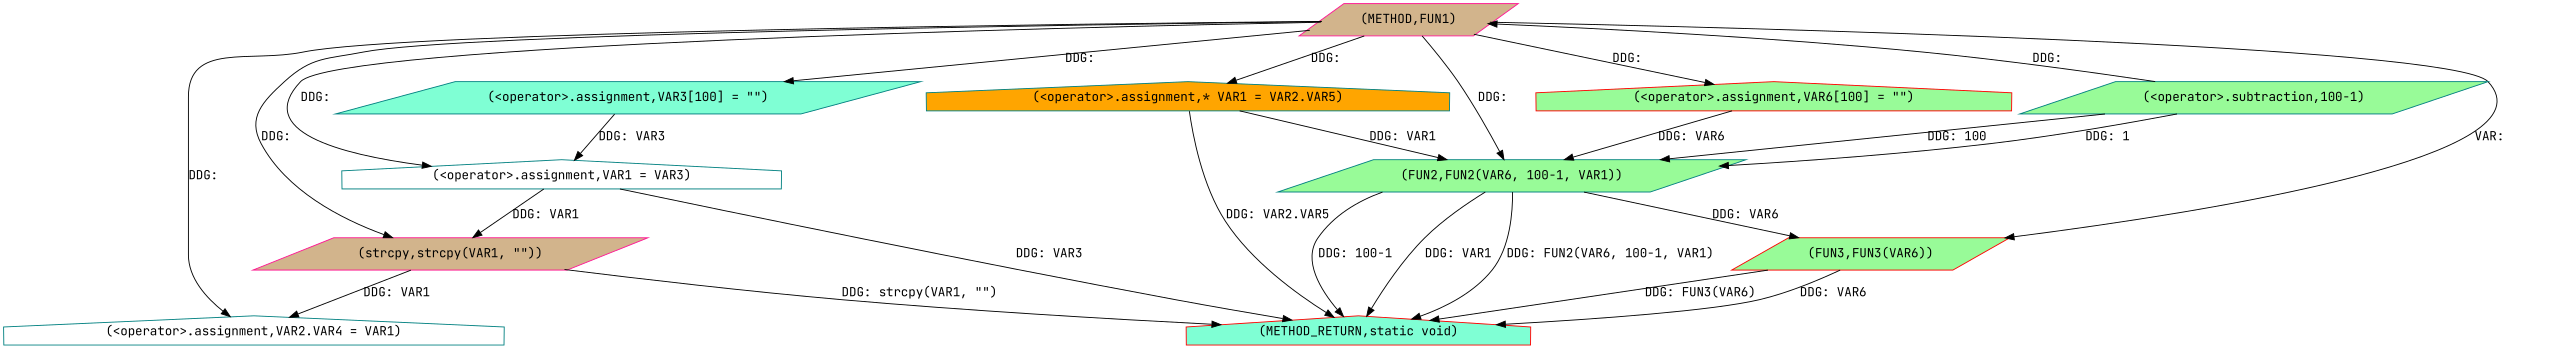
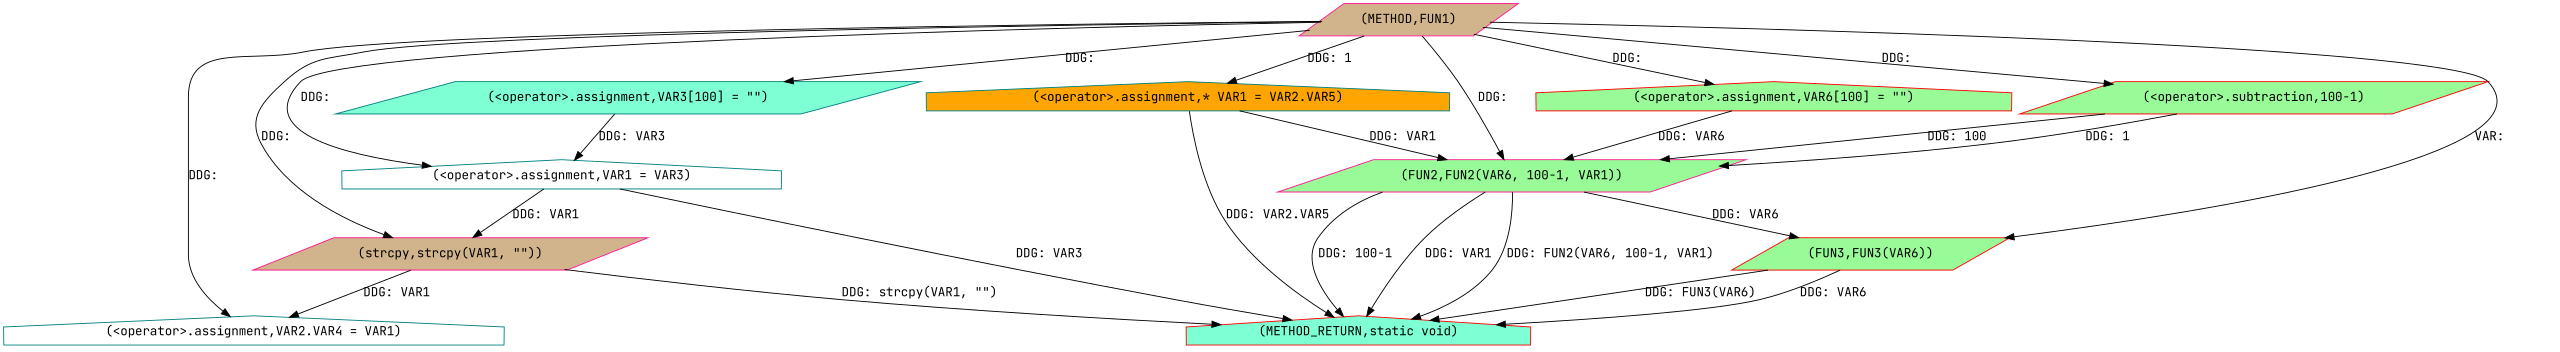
(1827, 44) -> (1793, 55)
(1330, 59) -> (1330, 59)
(2254, 98) -> (2254, 98)
(1512, 176) -> (1512, 176)
